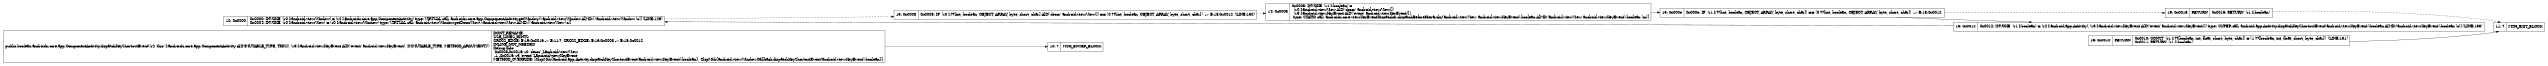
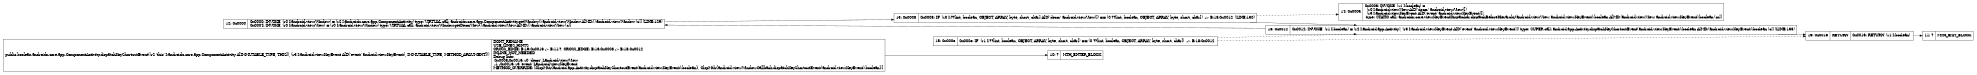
(1654, 12) -> none
(2386, 12) -> (1917, 36)
(778, 18) -> (778, 21)
(1963, 20) -> (1286, 36)
none -> (1302, 24)
none -> (1790, 34)
(2219, 41) -> none
